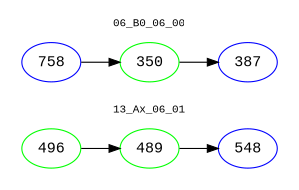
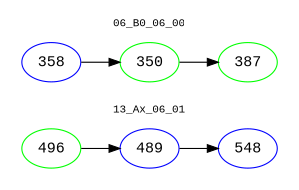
(51, 62) -> (51, 62)
(248, 62) -> (248, 62)
(150, 148) -> (150, 148)
